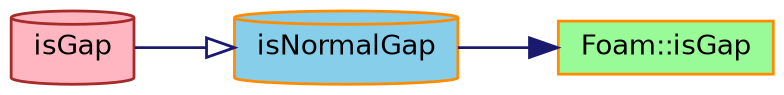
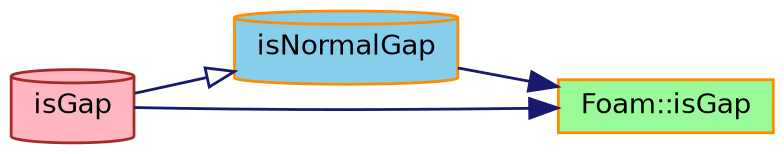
none -> (332, 110)
